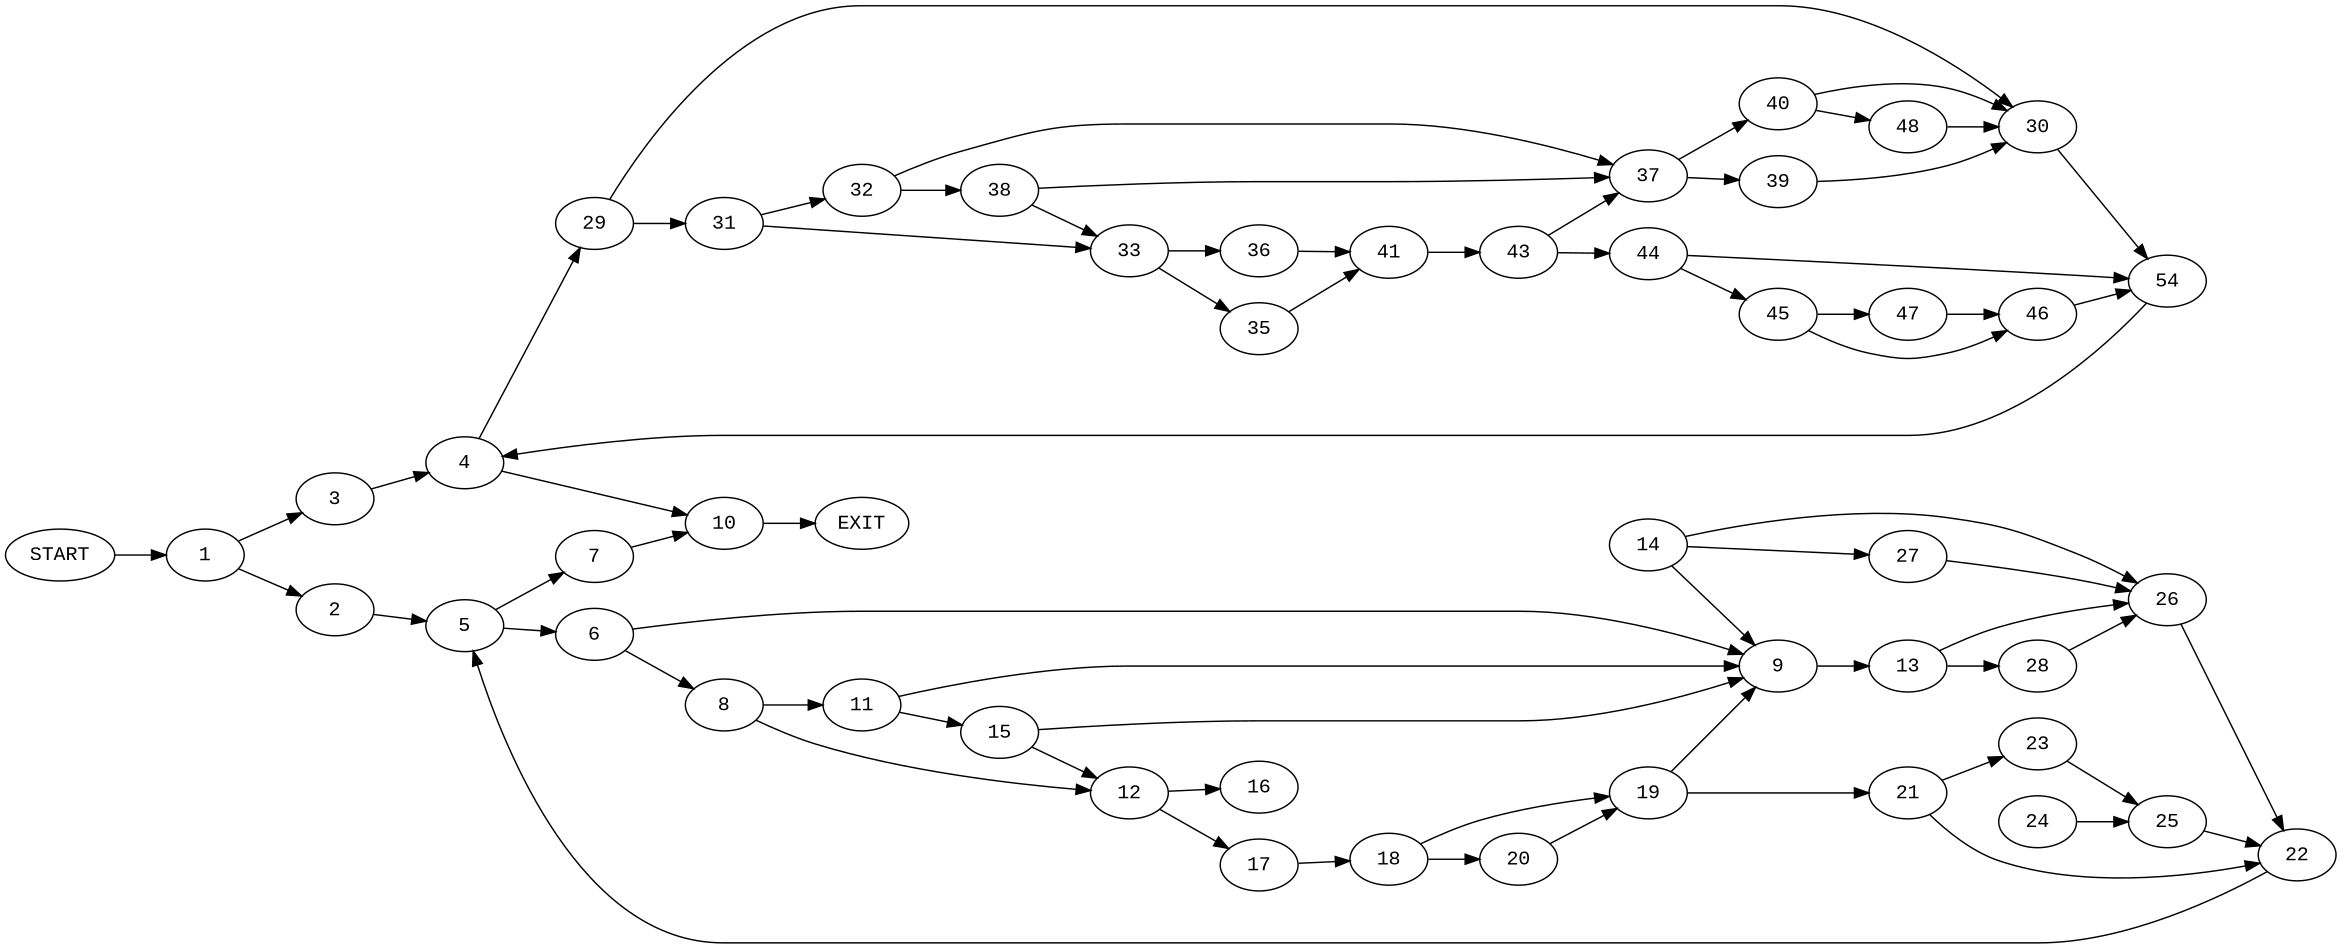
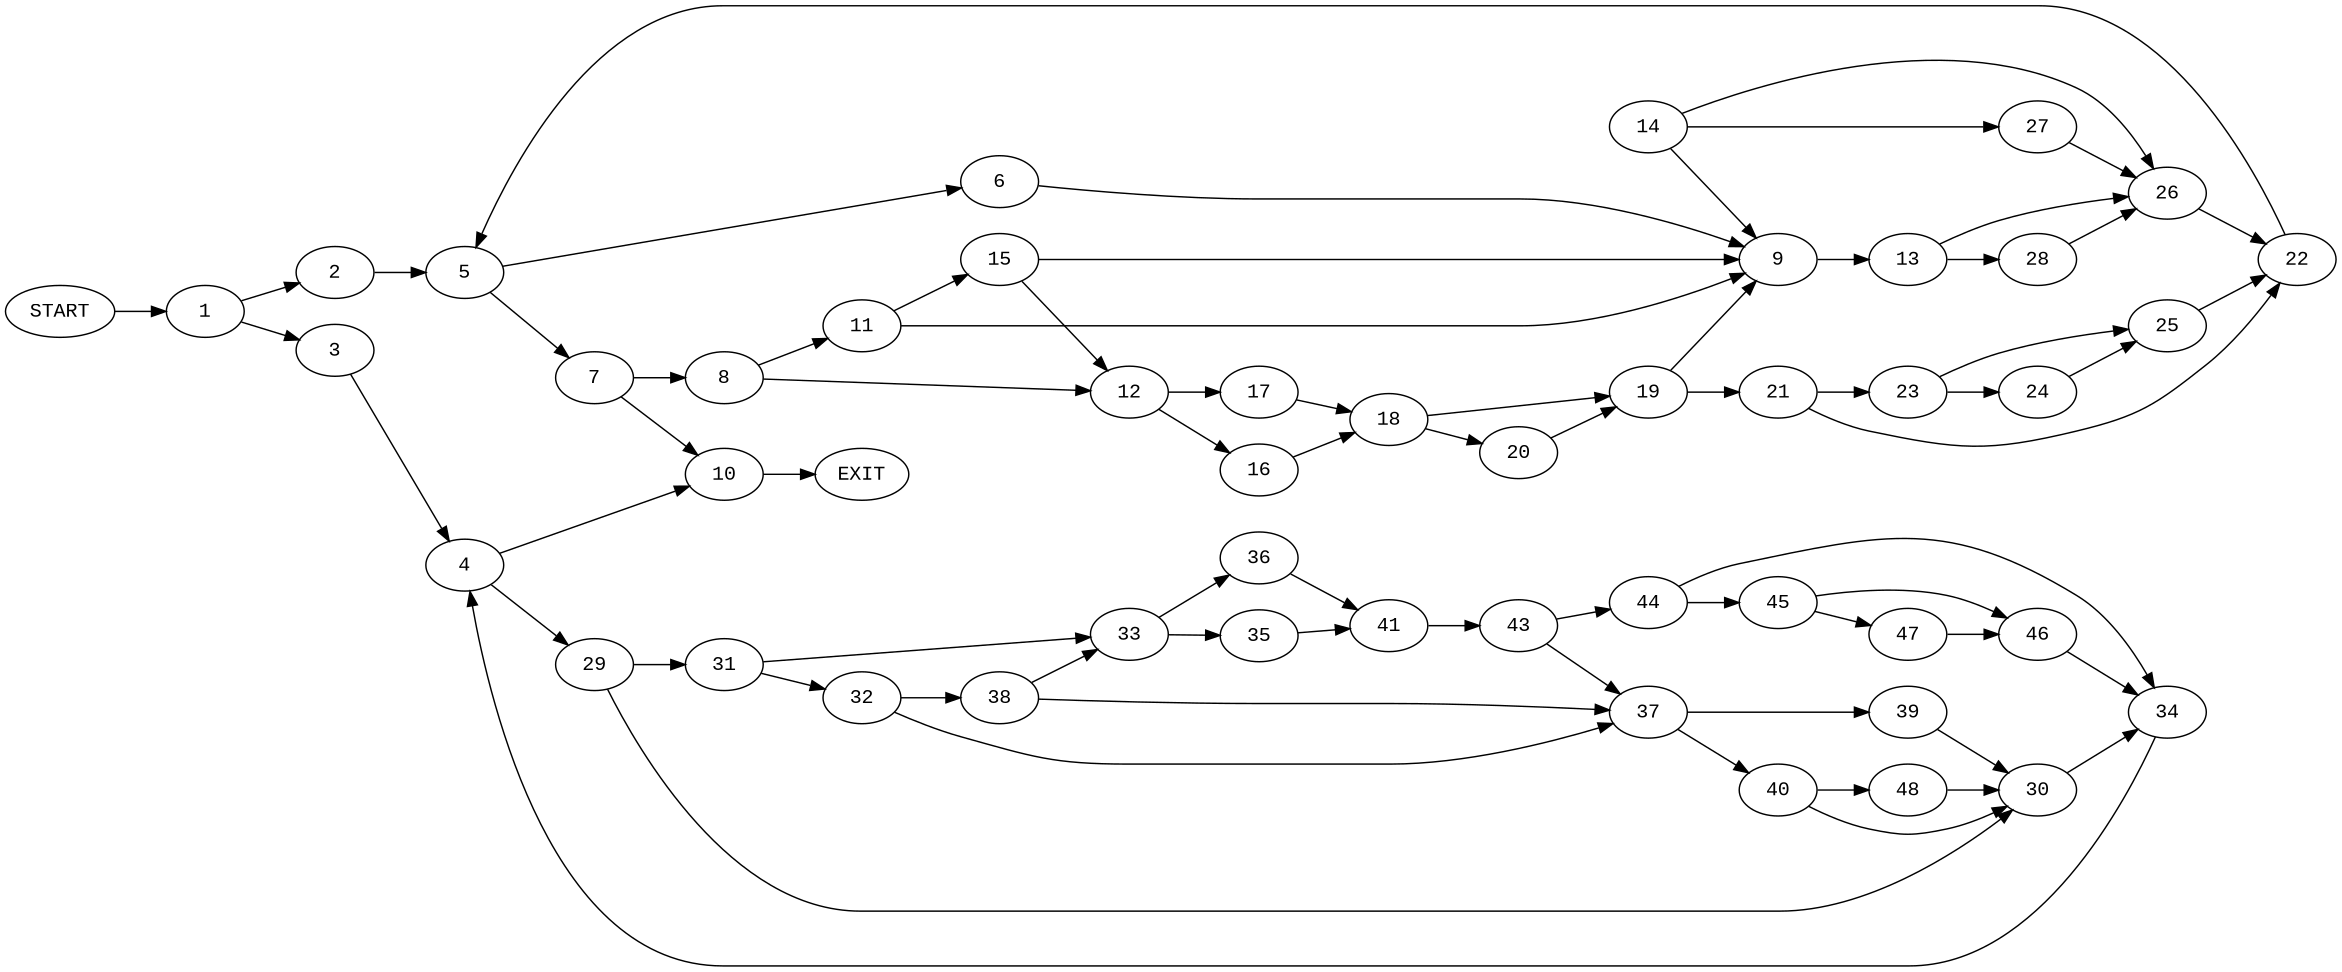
(2167, 281) -> (2167, 712)
none -> (1966, 392)
none -> (1317, 447)
(653, 666) -> (652, 378)
